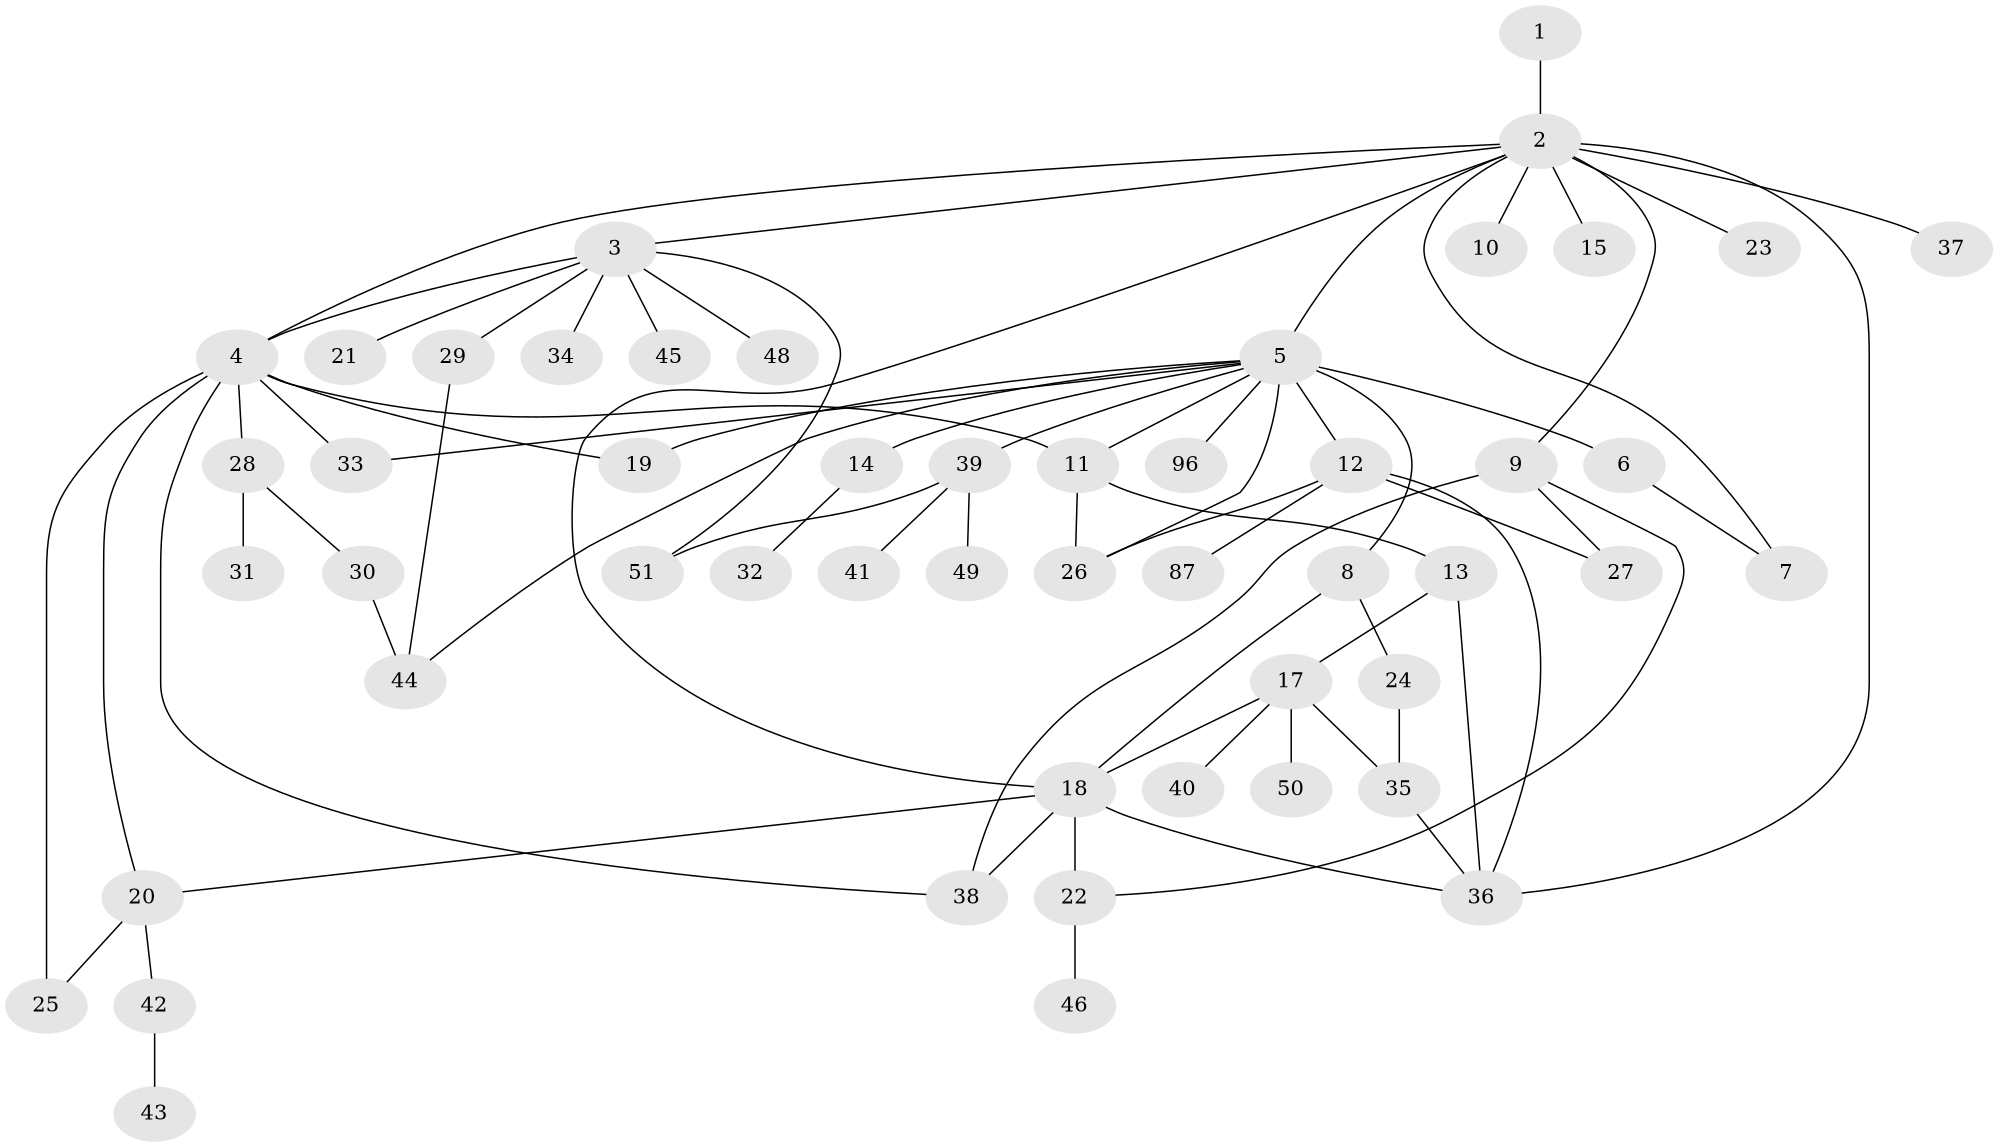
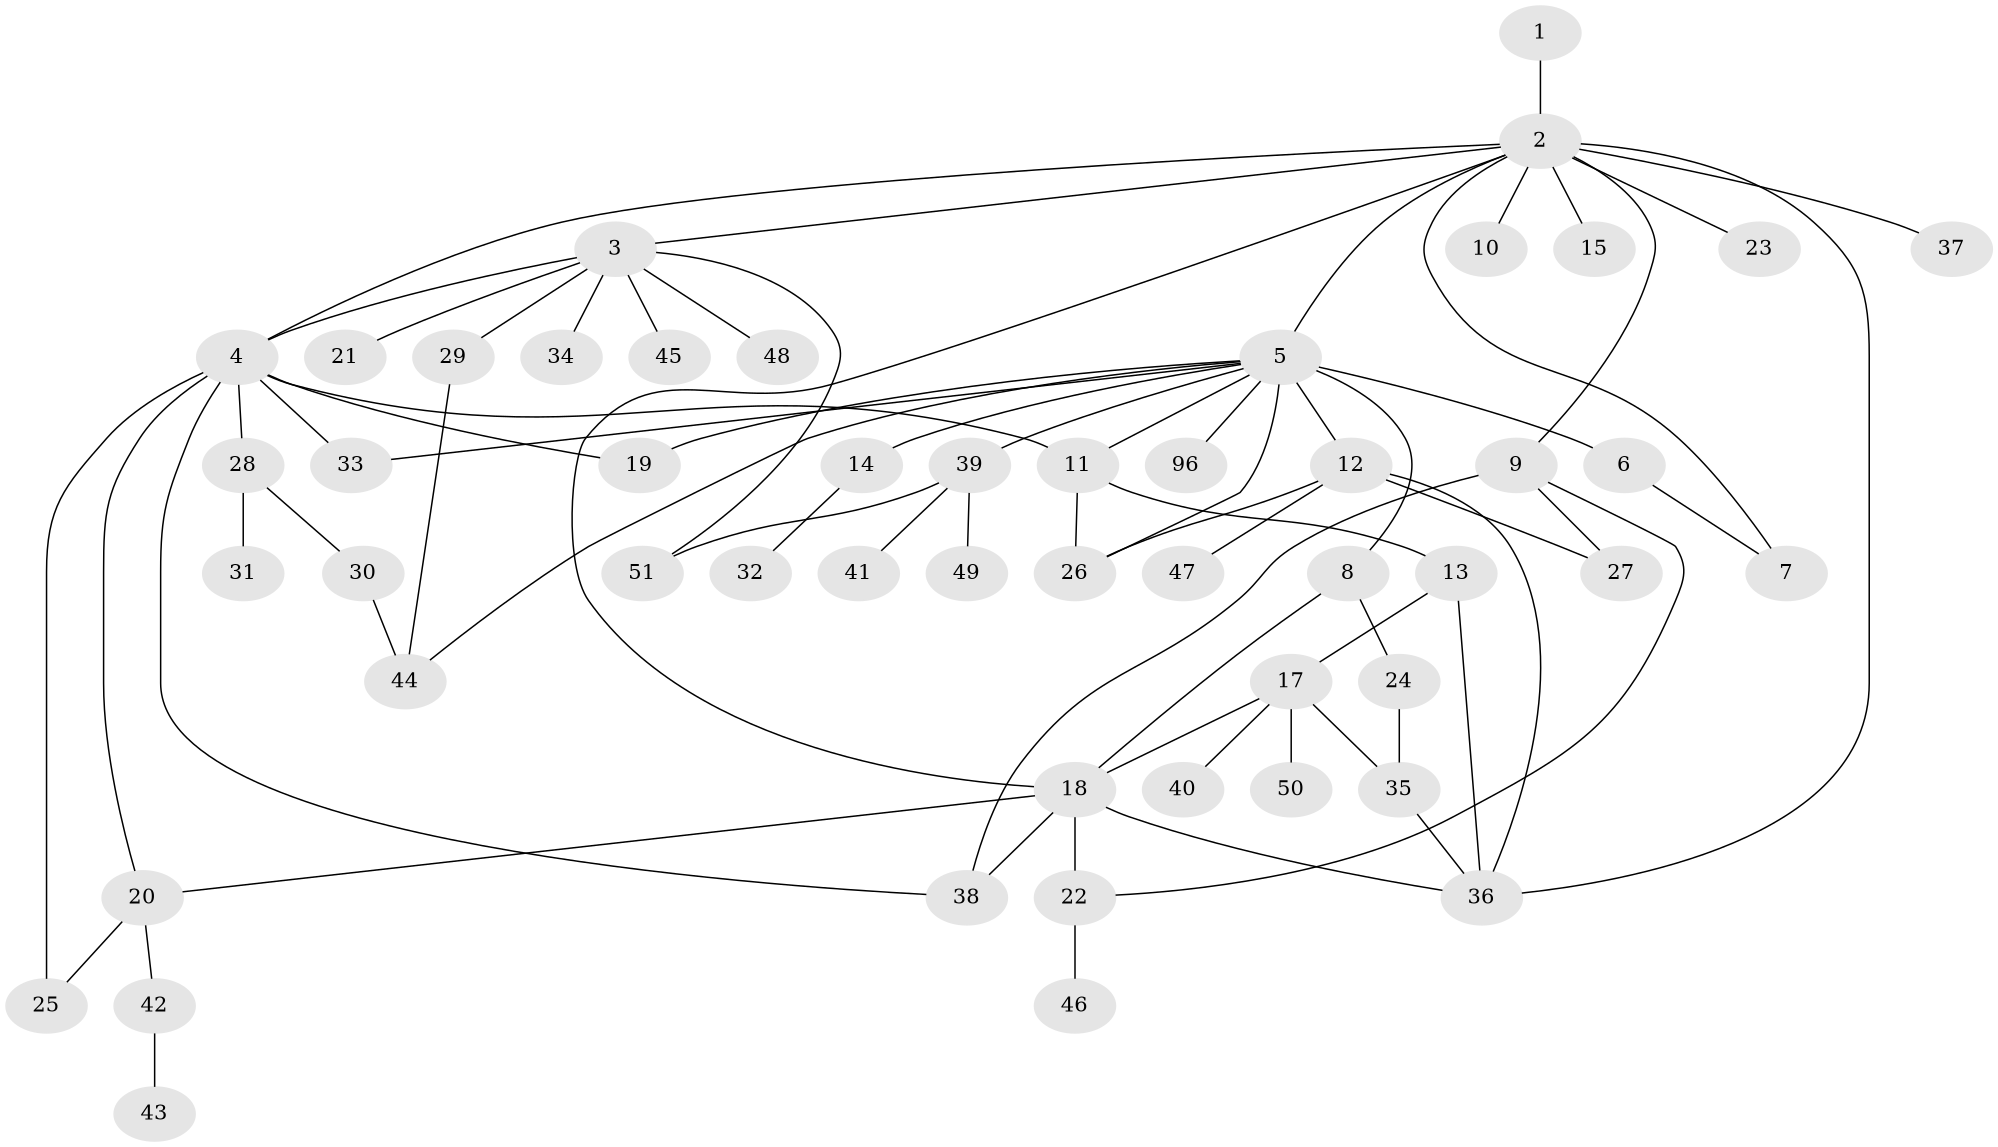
(1183, 574) -> (1183, 574)
